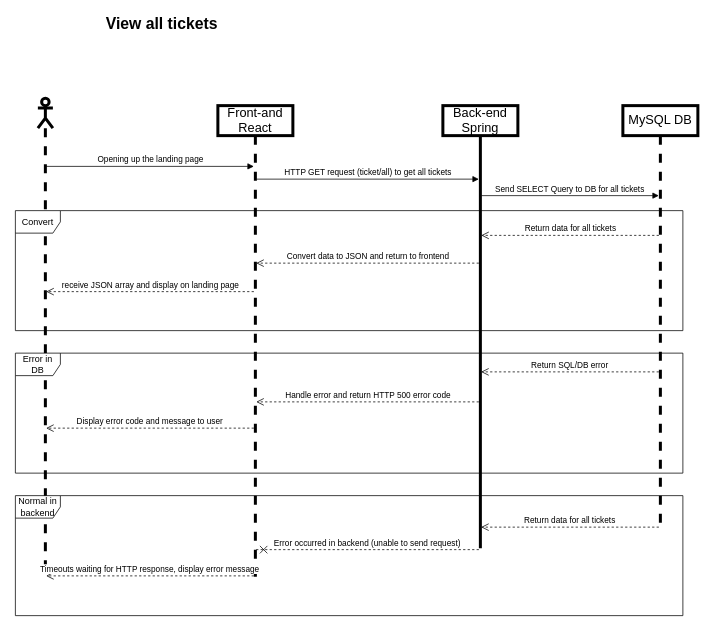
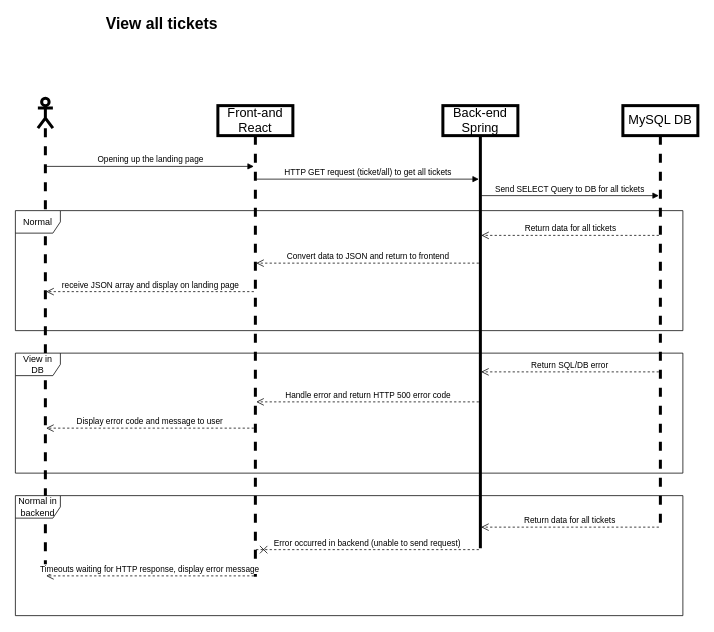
(38, 222) -> (38, 222)
(38, 364) -> (38, 364)
